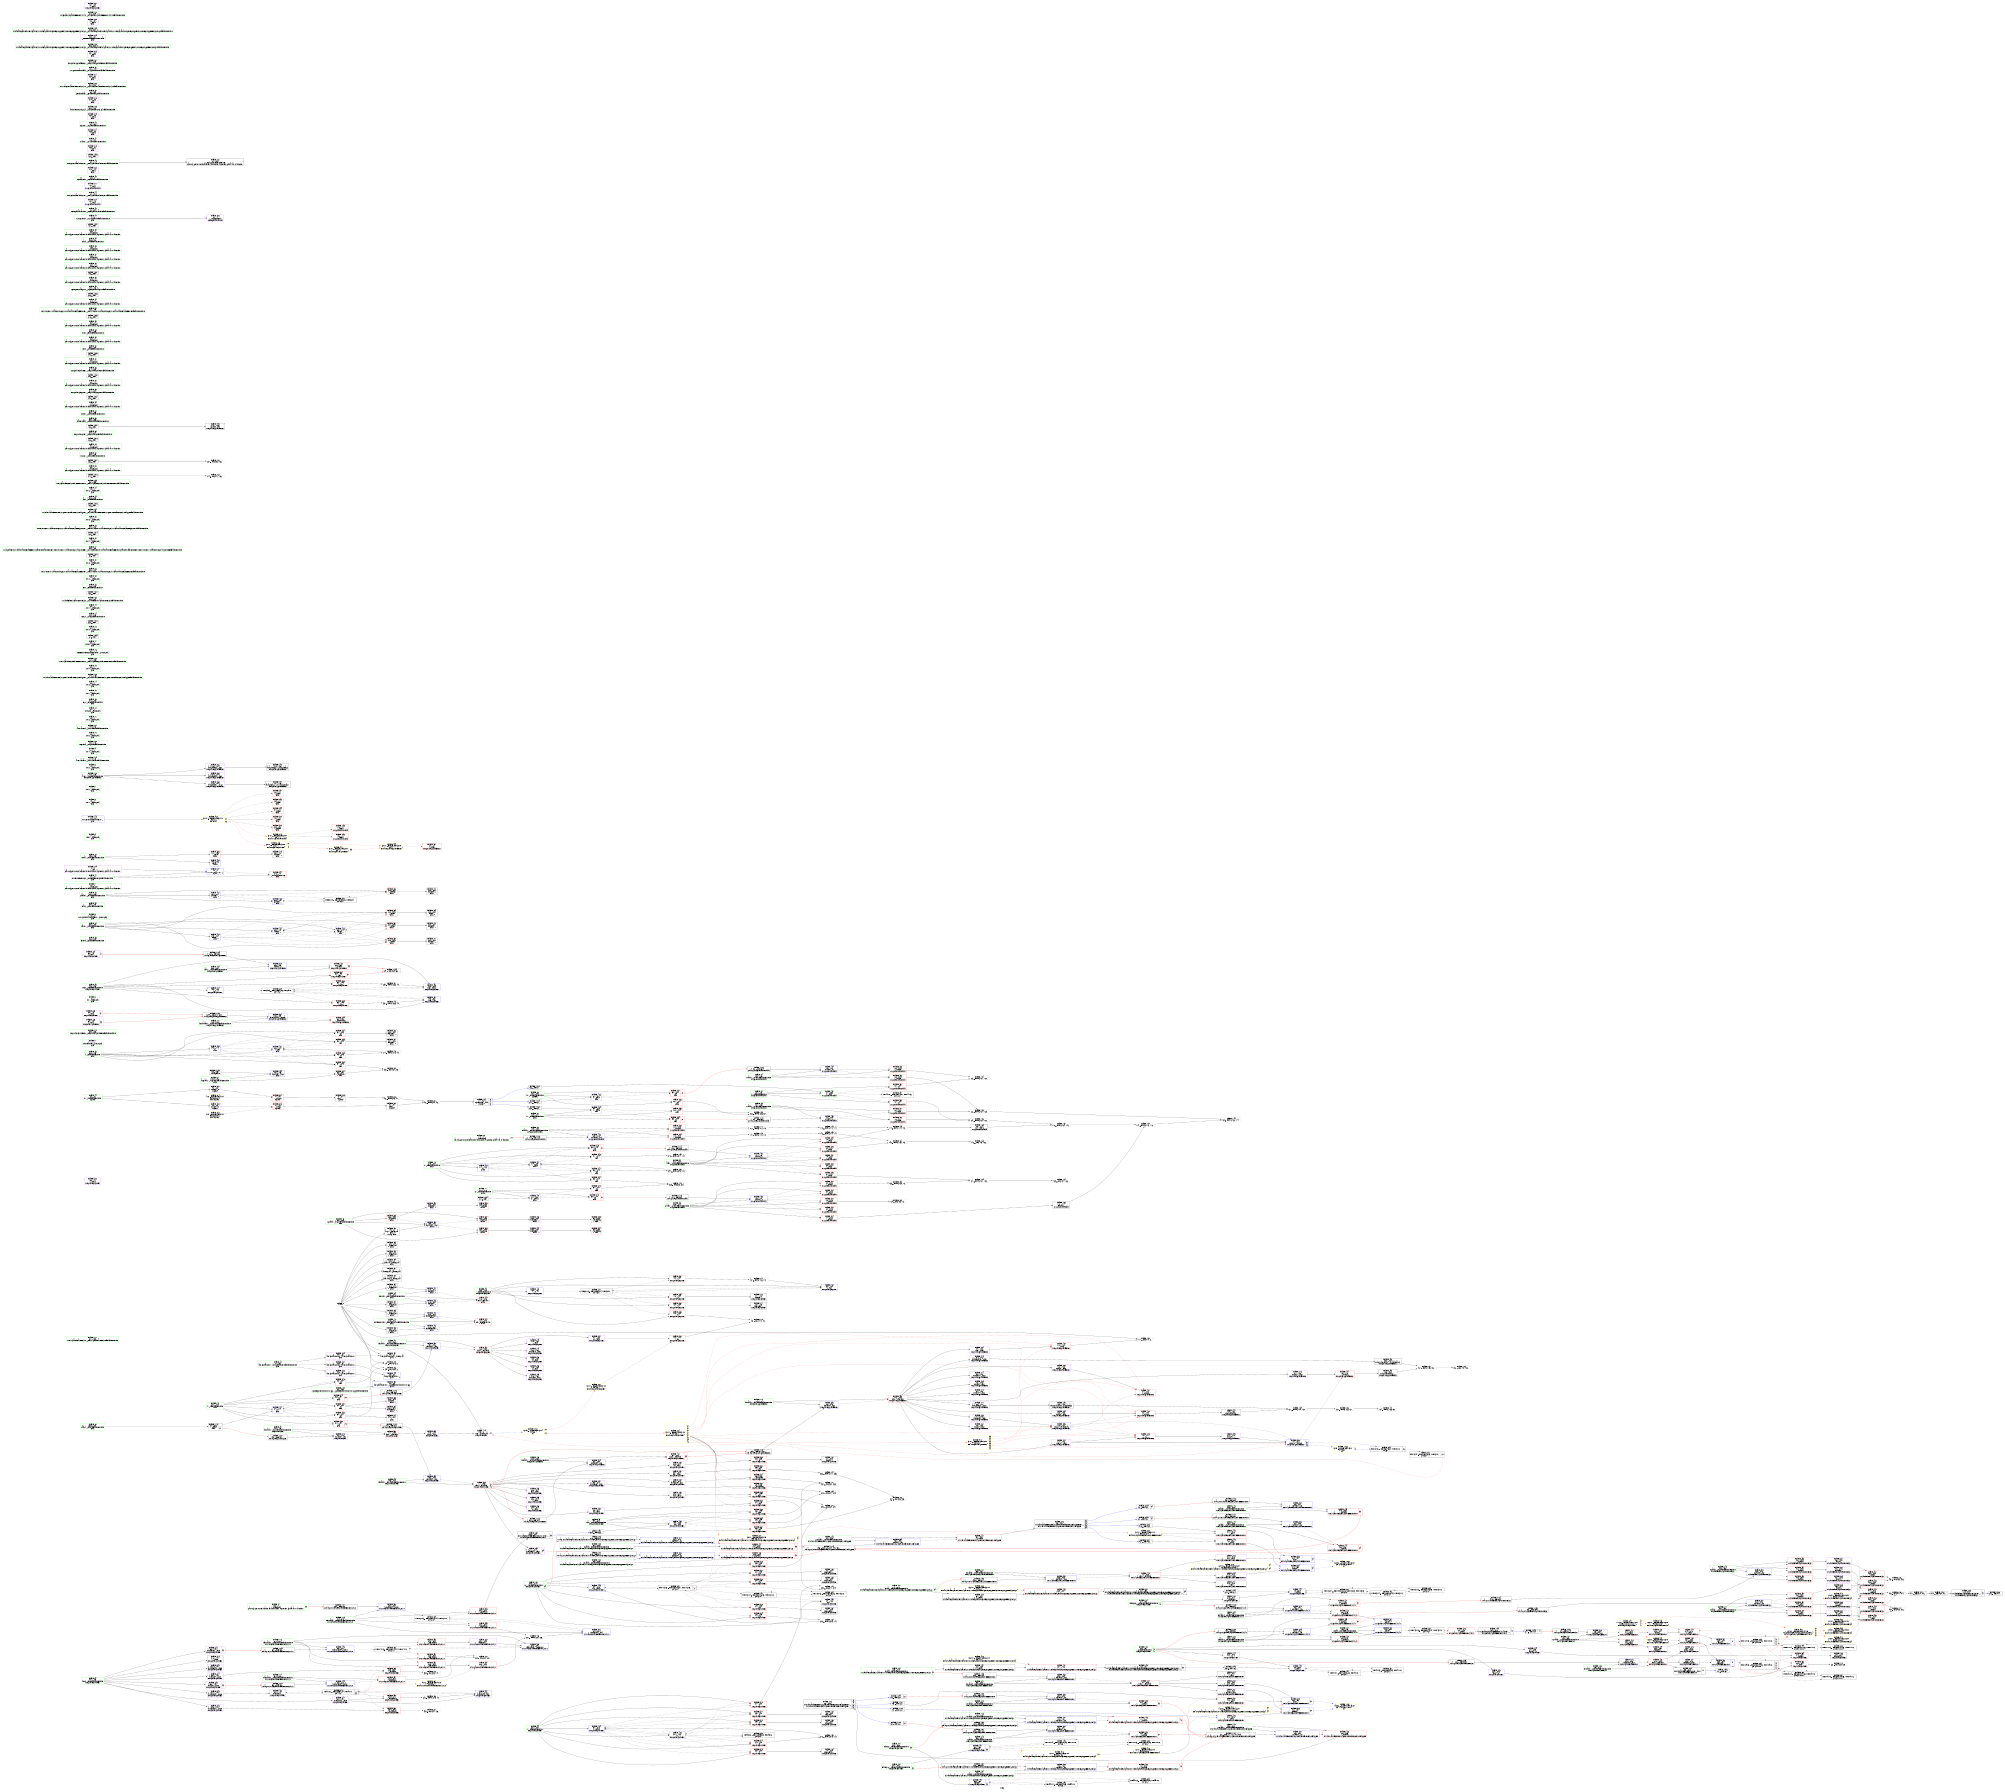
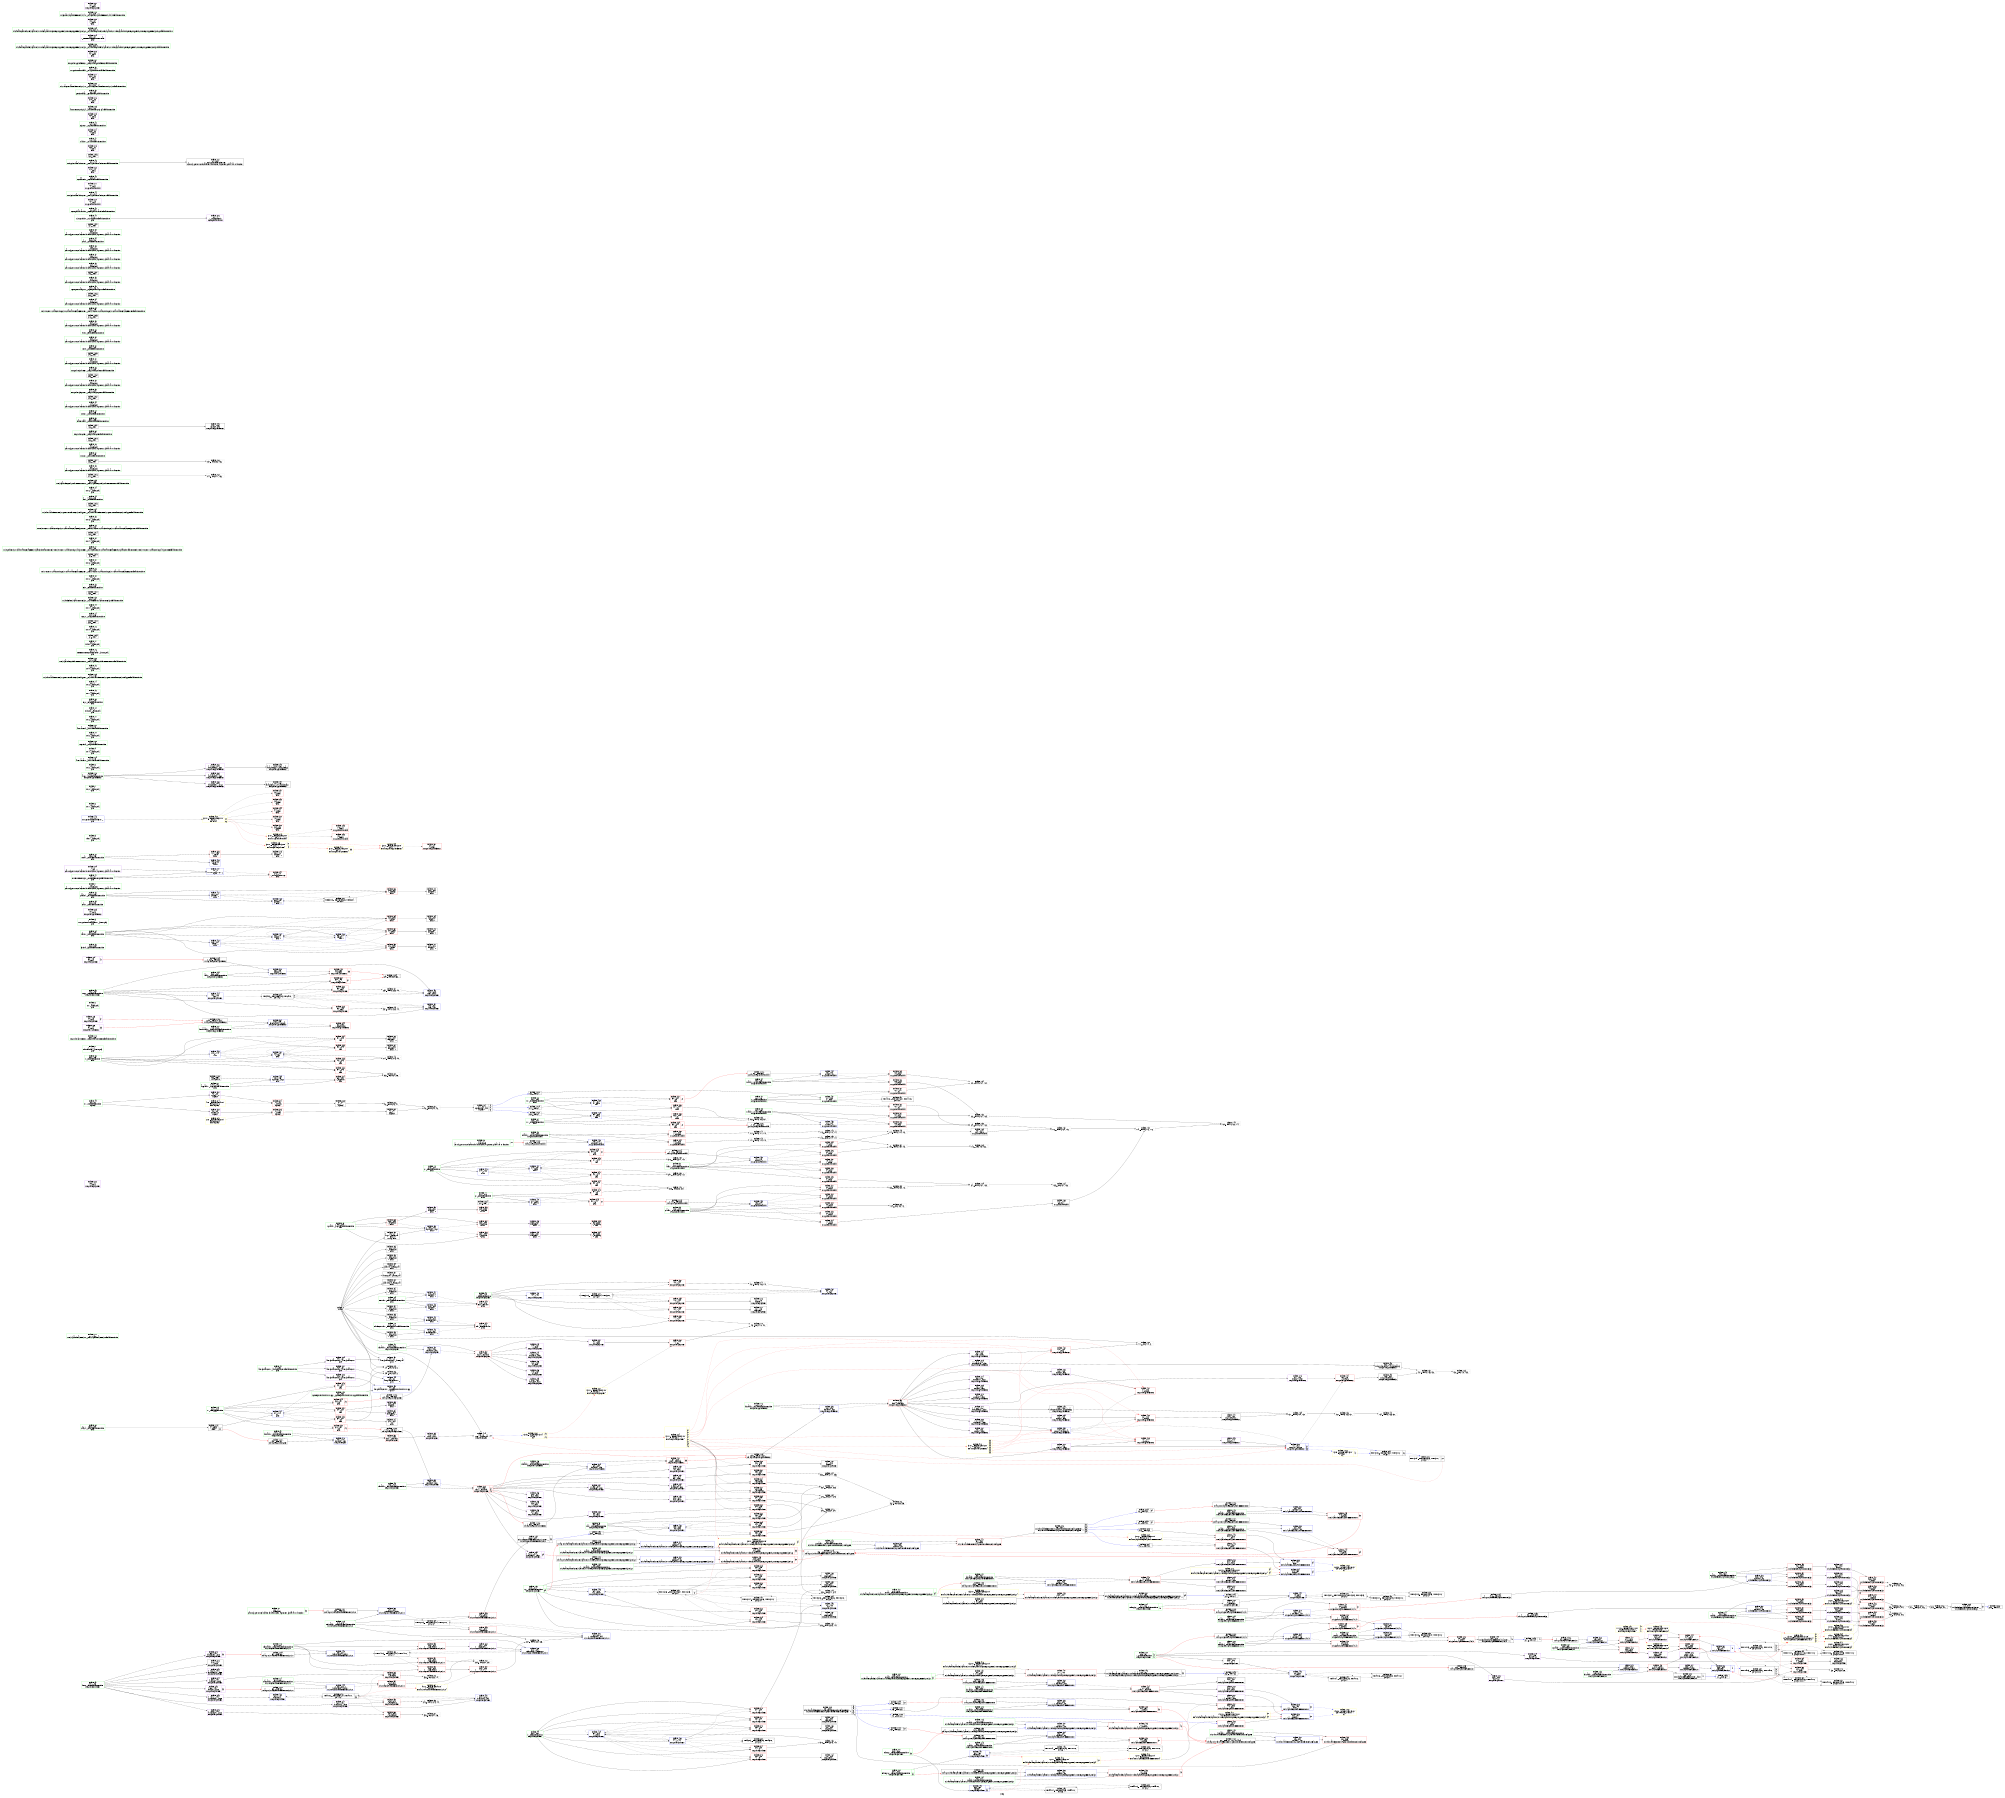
none -> (93, 912)
(535, 1097) -> (535, 1103)
